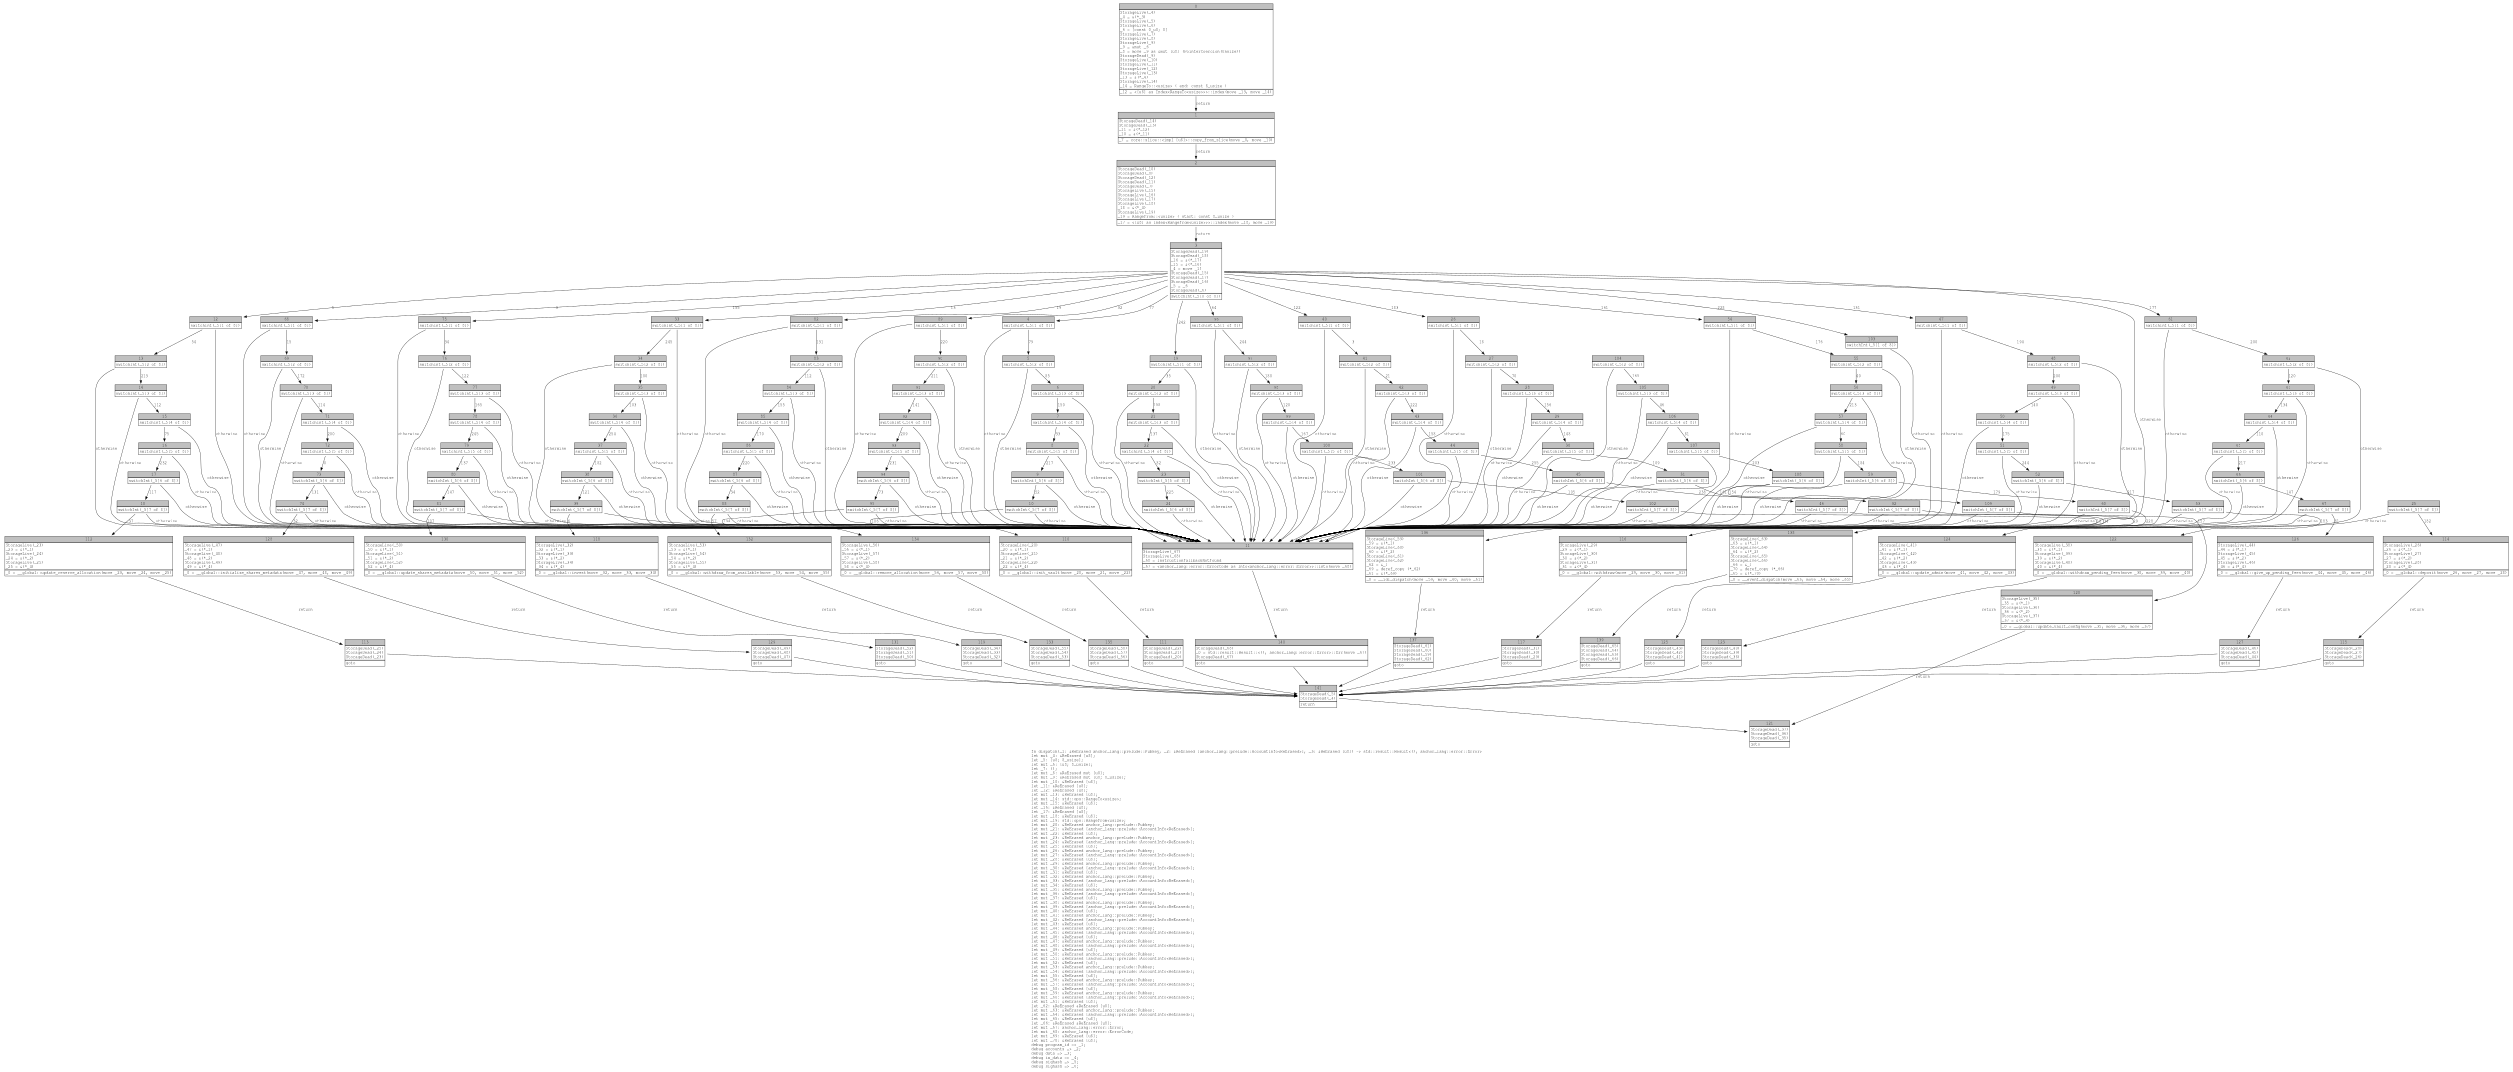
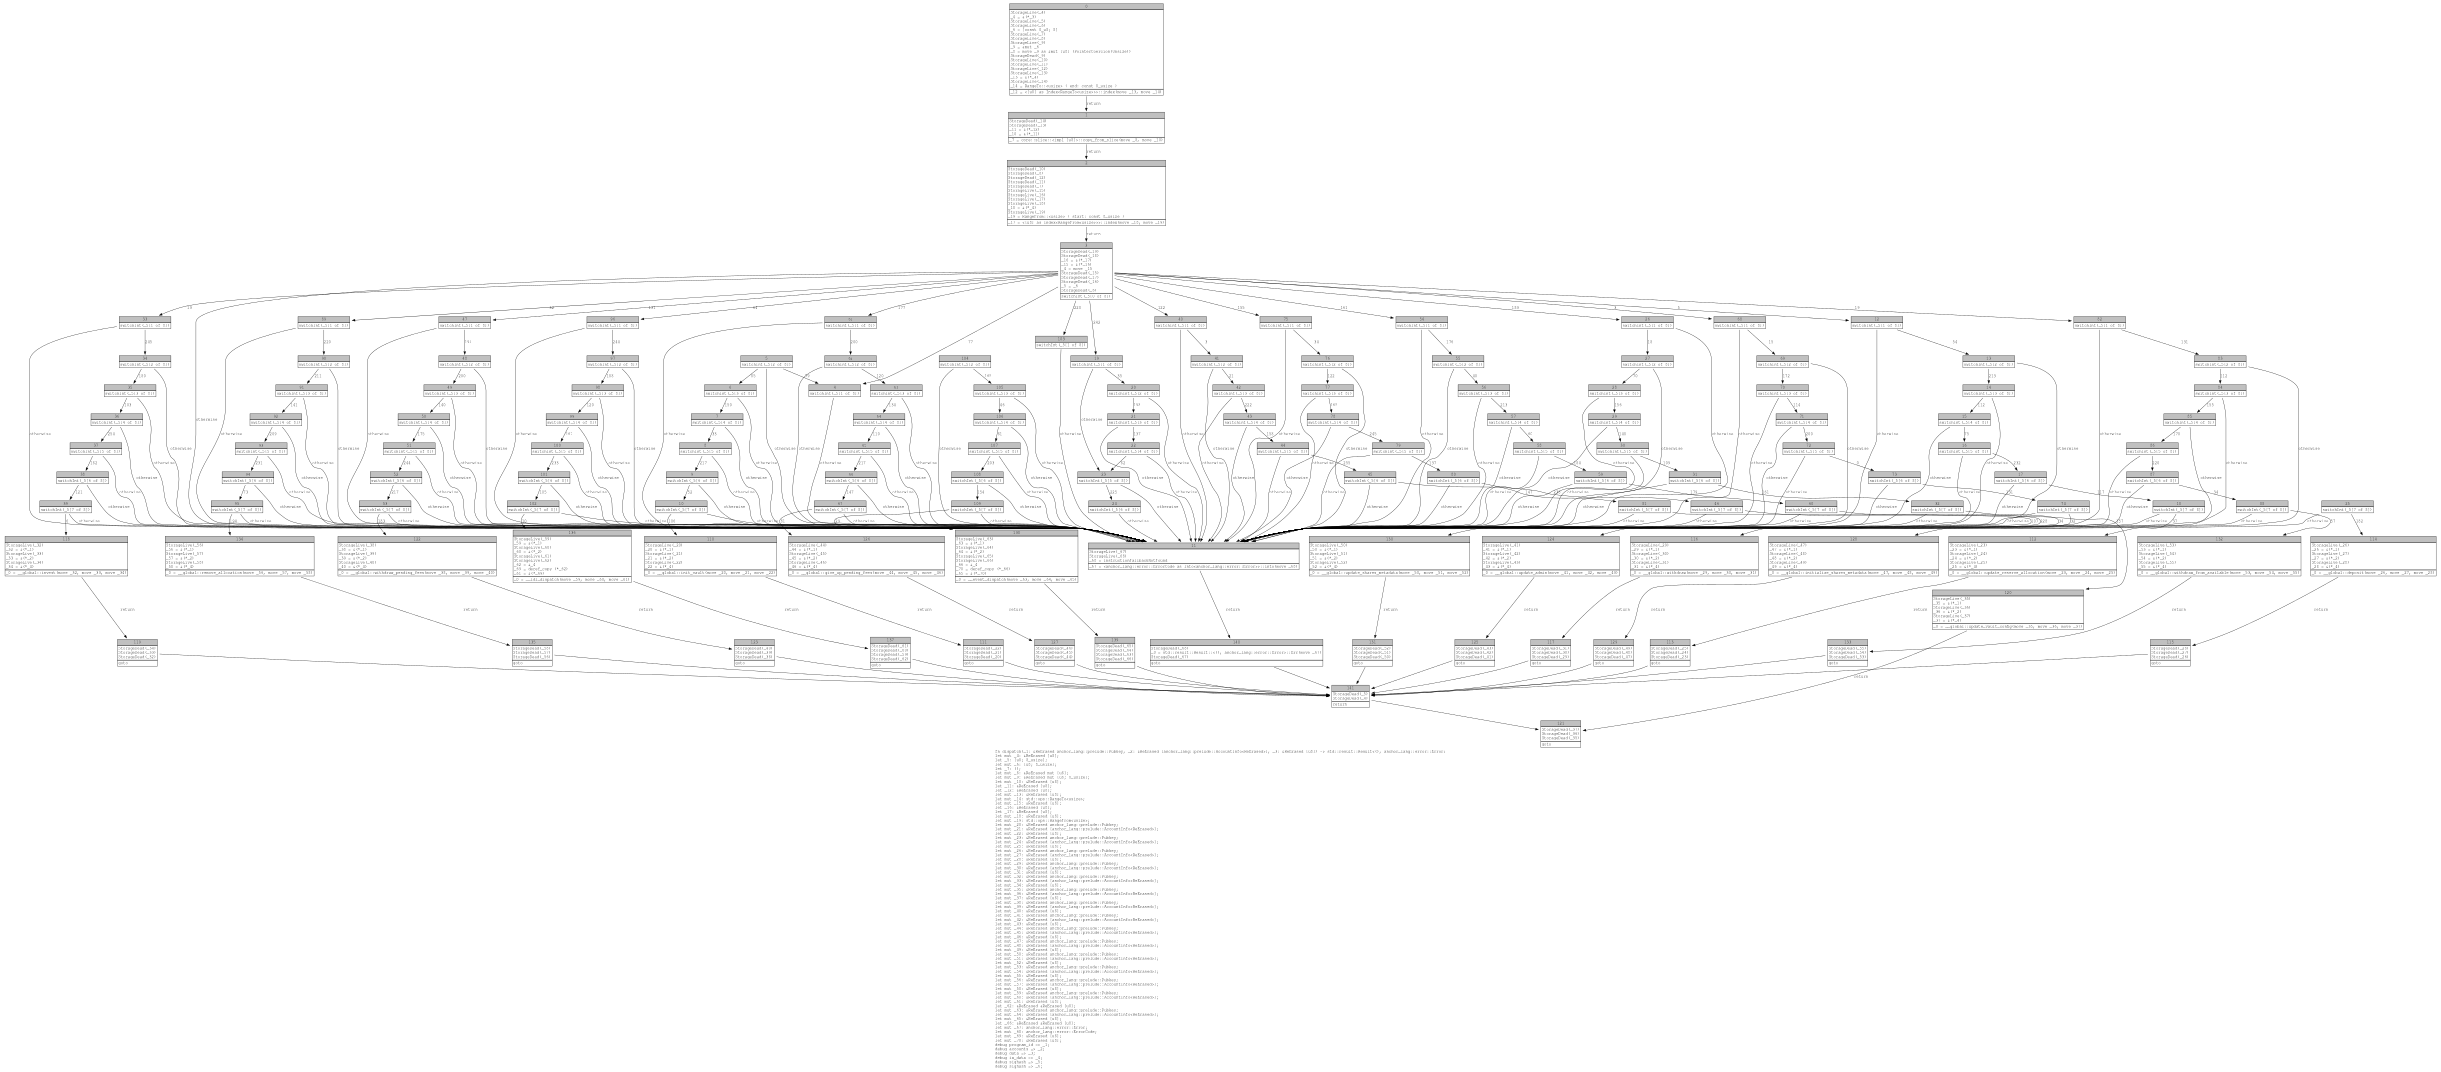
(1028, 341) -> (799, 376)
(1209, 463) -> (1080, 419)
